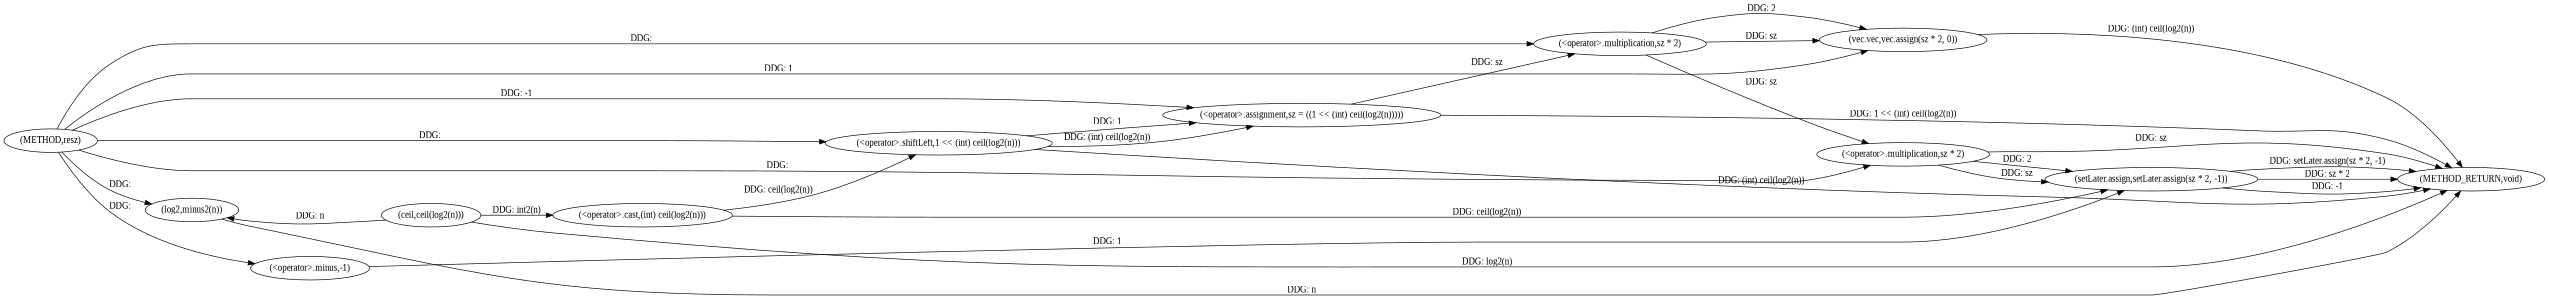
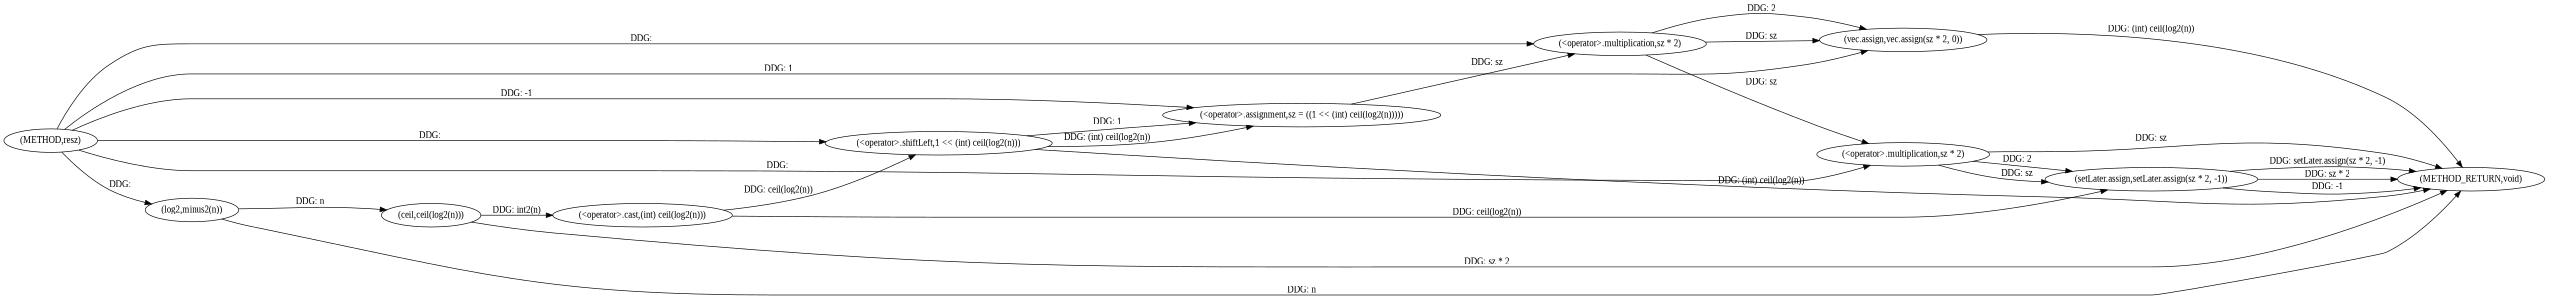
(1903, 40) -> (1903, 40)
(1946, 121) -> none
(310, 224) -> (309, 207)
(1487, 262) -> (1487, 262)
(310, 268) -> none
